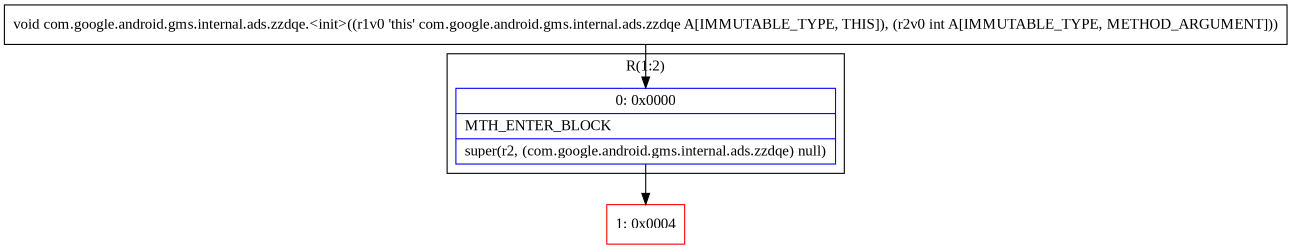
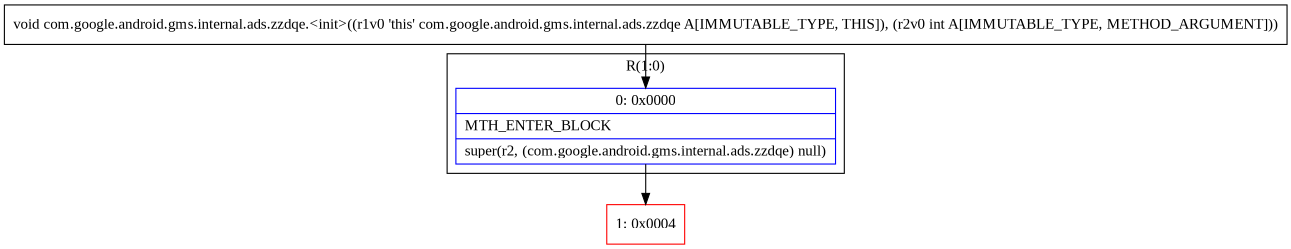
(646, 66) -> (646, 66)
